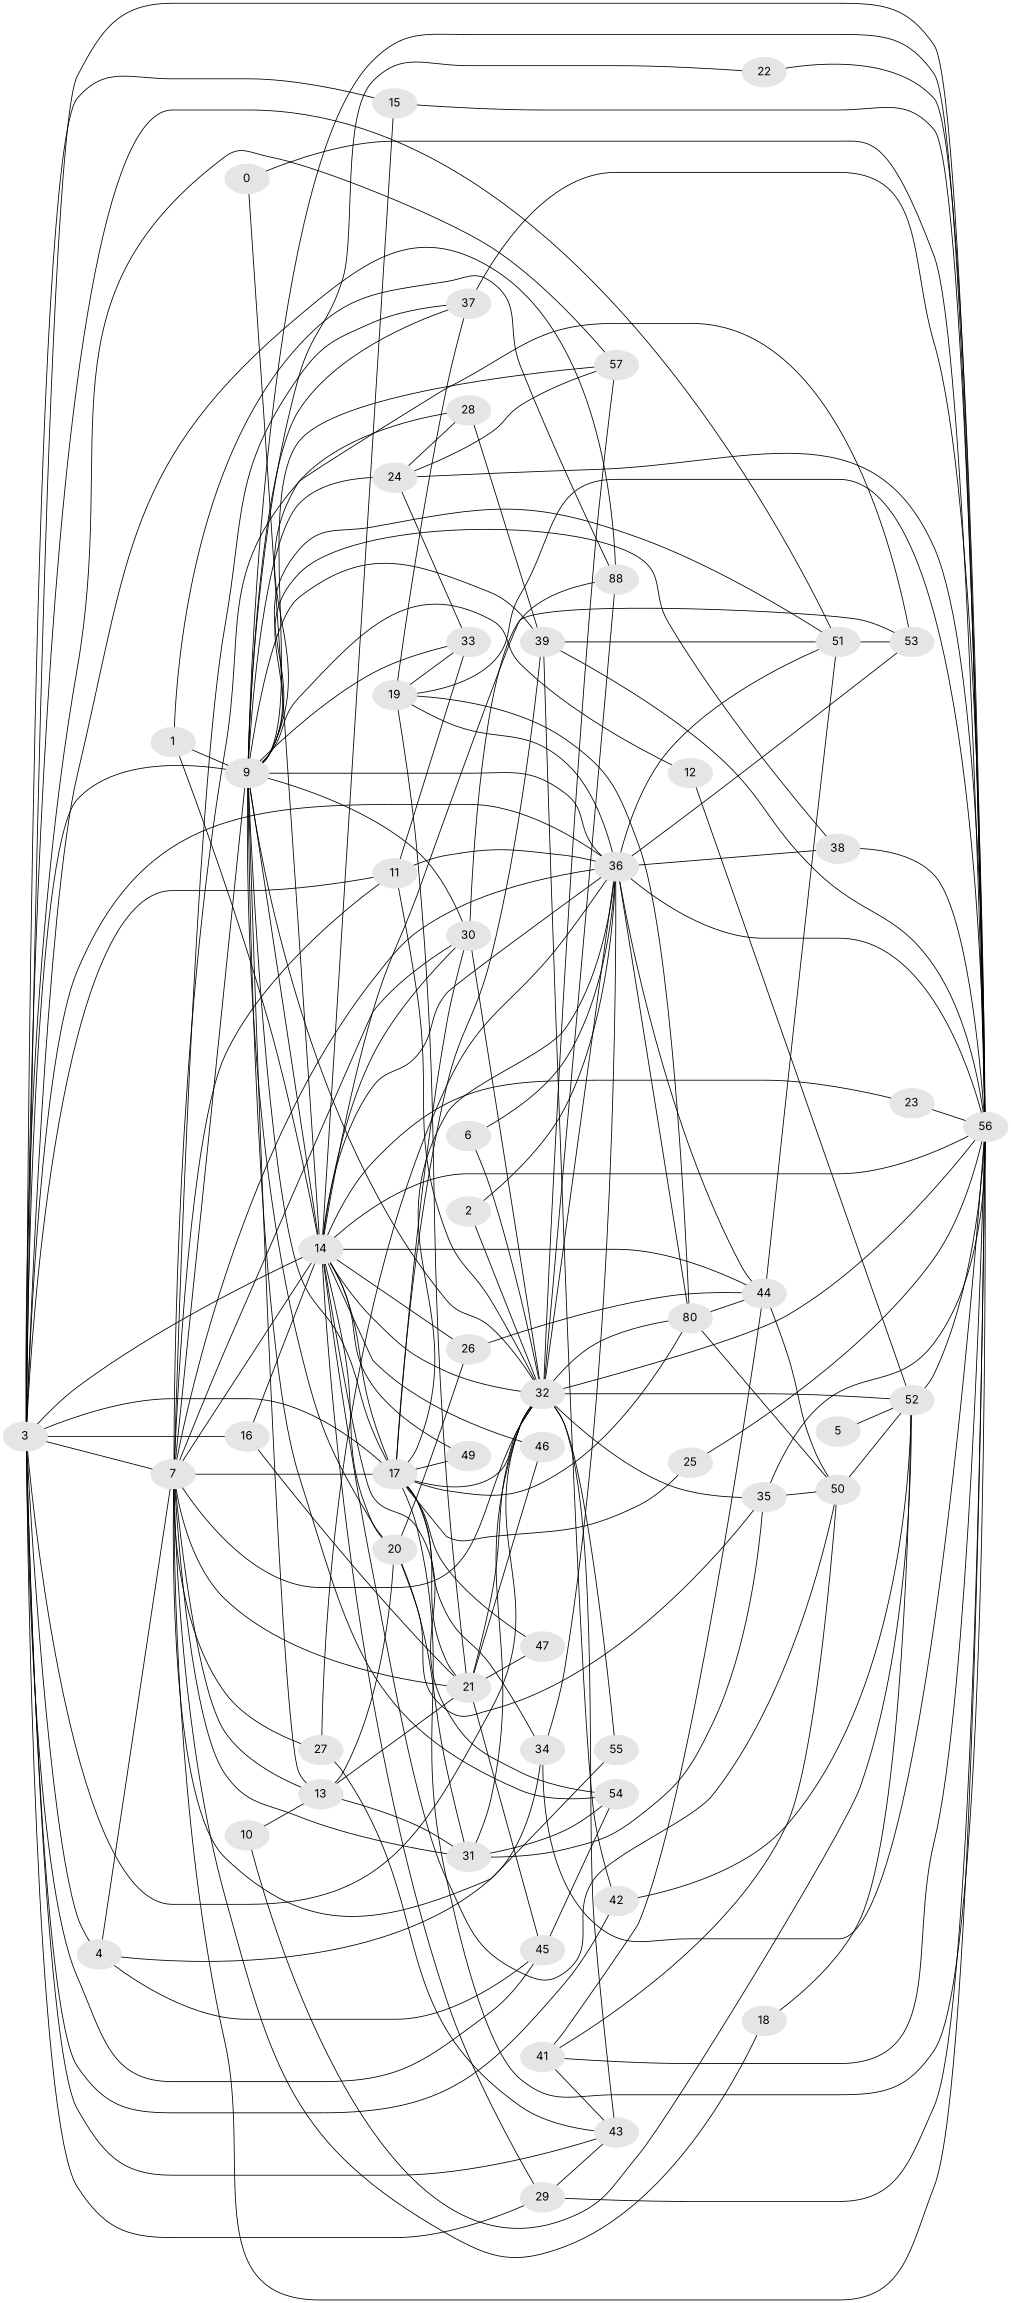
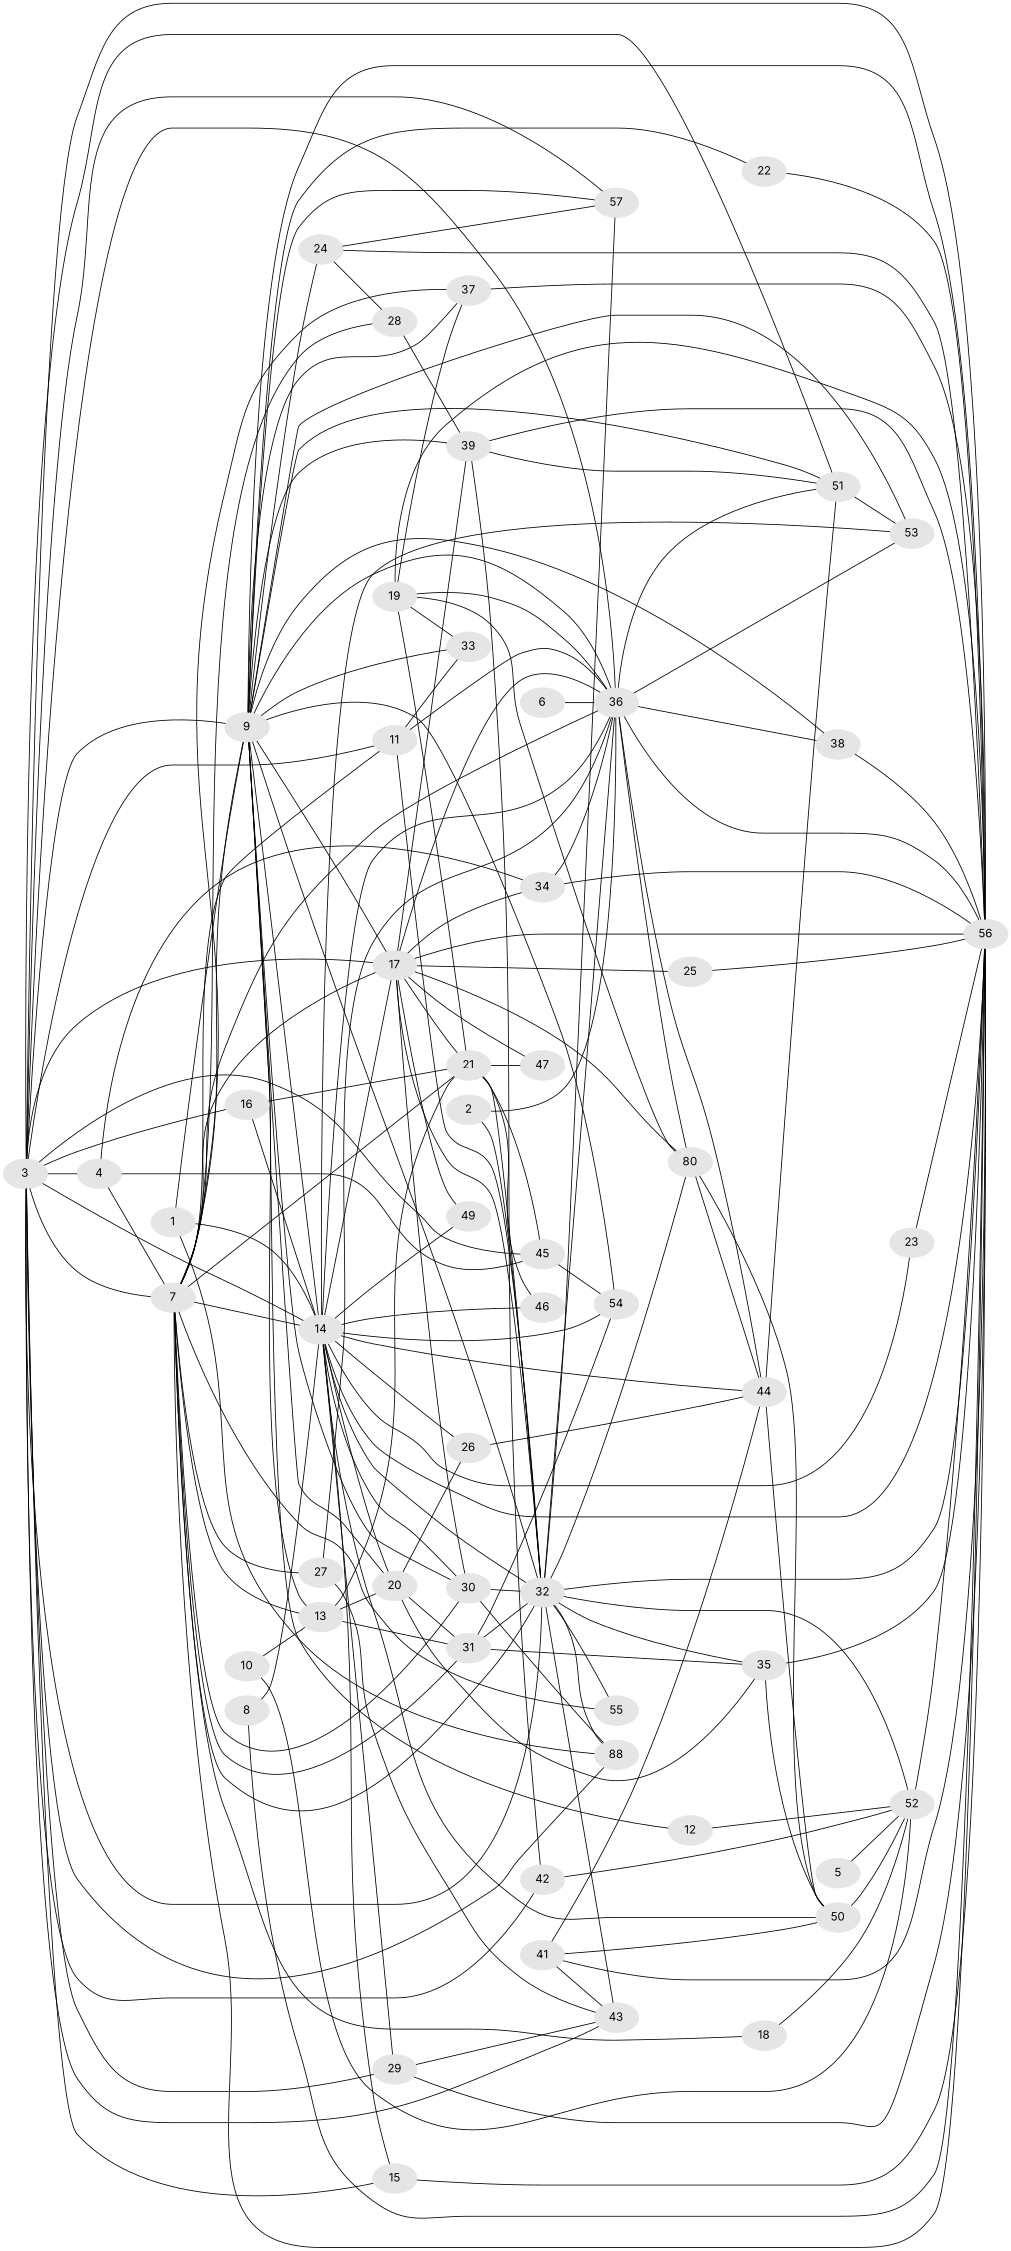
(247, 179) -> (247, 1711)
(432, 560) -> none
(512, 1263) -> none
